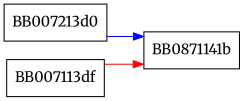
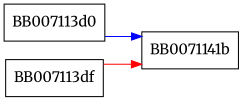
(55, 23) -> (54, 23)
(192, 50) -> (190, 50)
